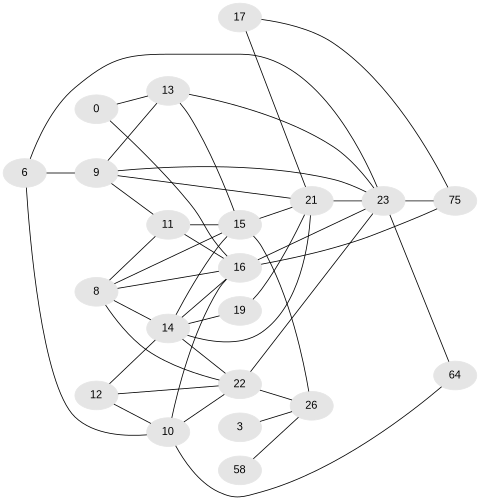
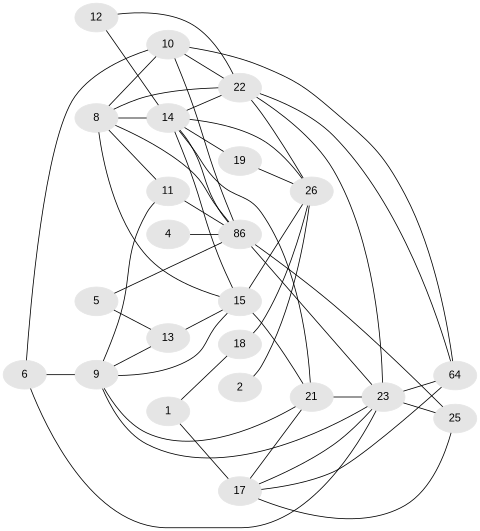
(96, 109) -> (96, 301)
(291, 125) -> (320, 453)
none -> (253, 135)
(455, 201) -> (455, 419)
none -> (385, 204)
(199, 225) -> (184, 363)
none -> (168, 234)
(284, 254) -> (276, 176)
(240, 268) -> (240, 234)
none -> (168, 411)
(132, 414) -> (132, 81)
(240, 427) -> (240, 387)
none -> (360, 455)
(240, 470) -> (240, 344)
